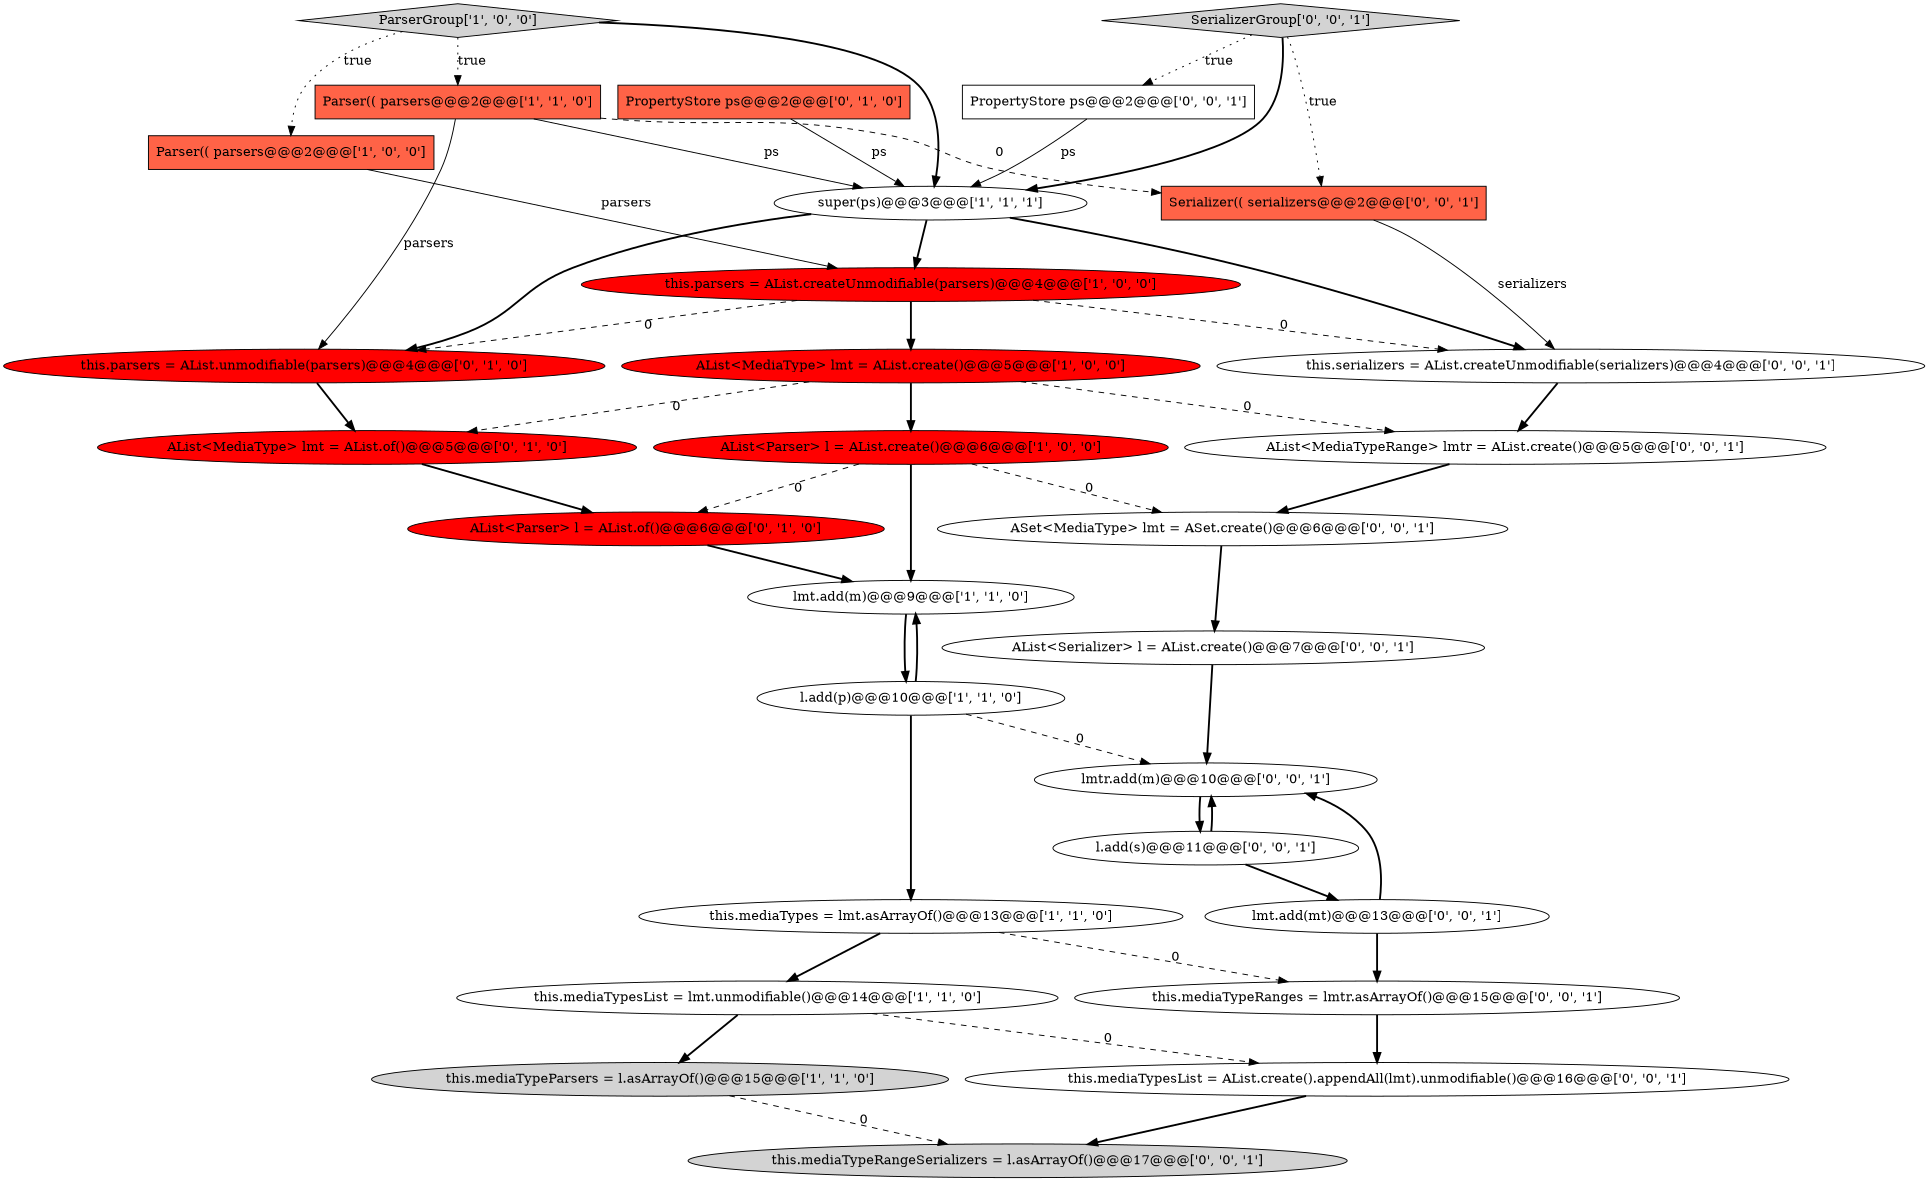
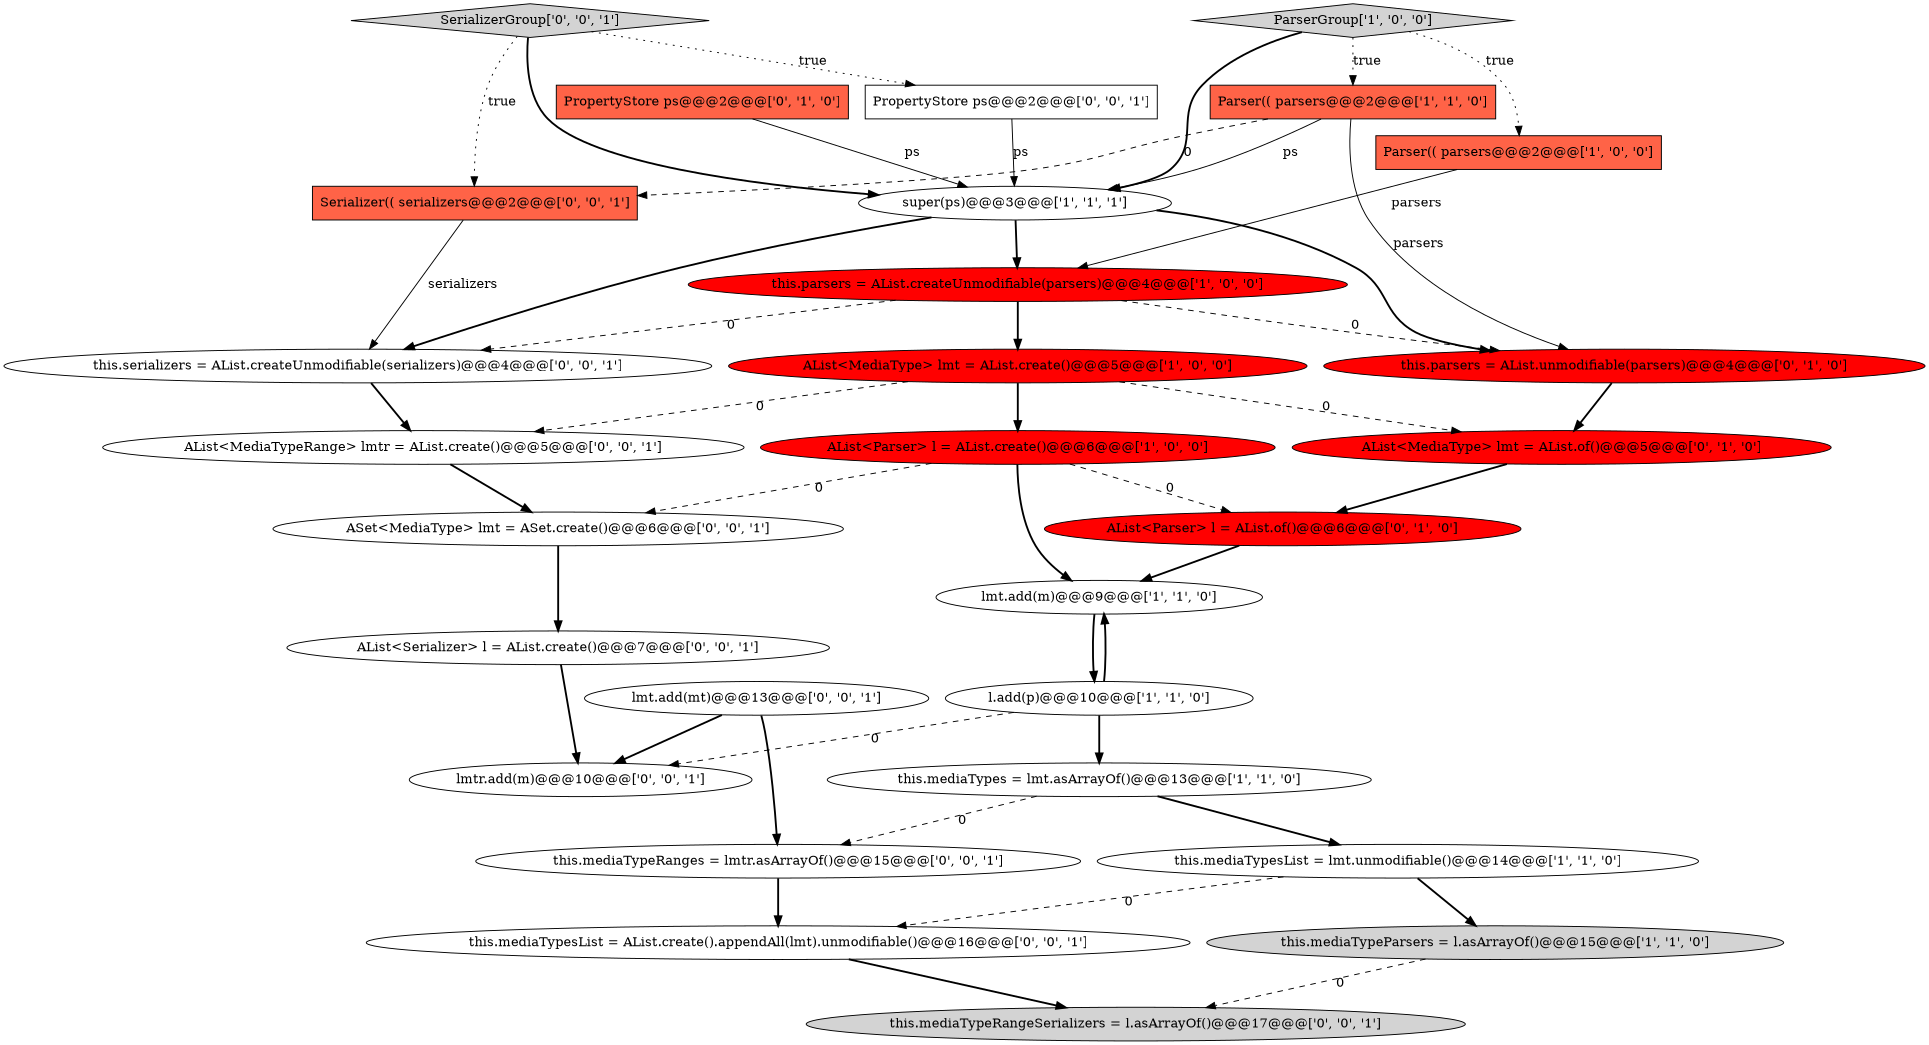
(1206, 848) -> none
